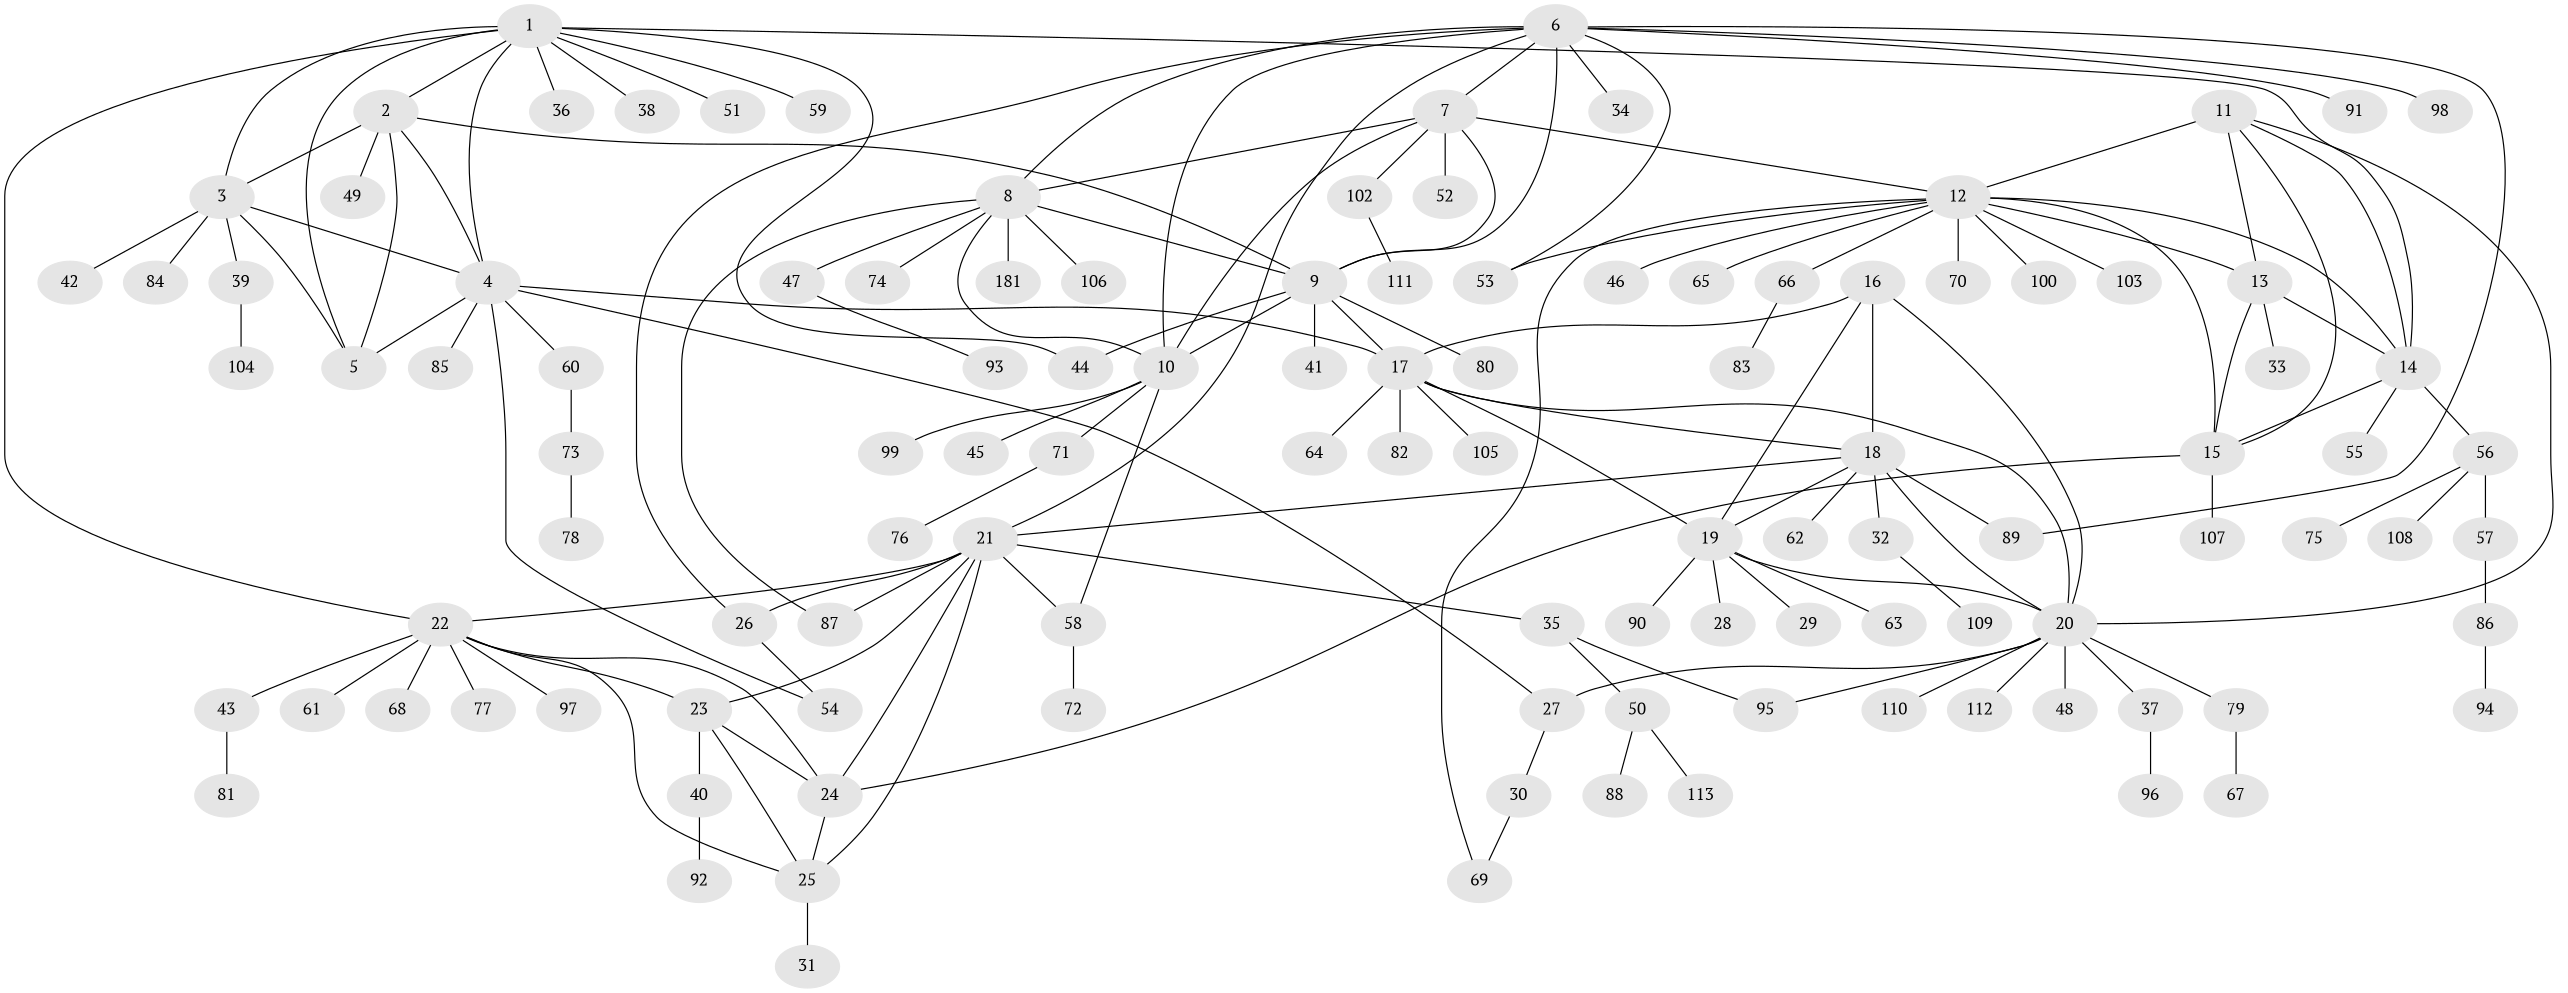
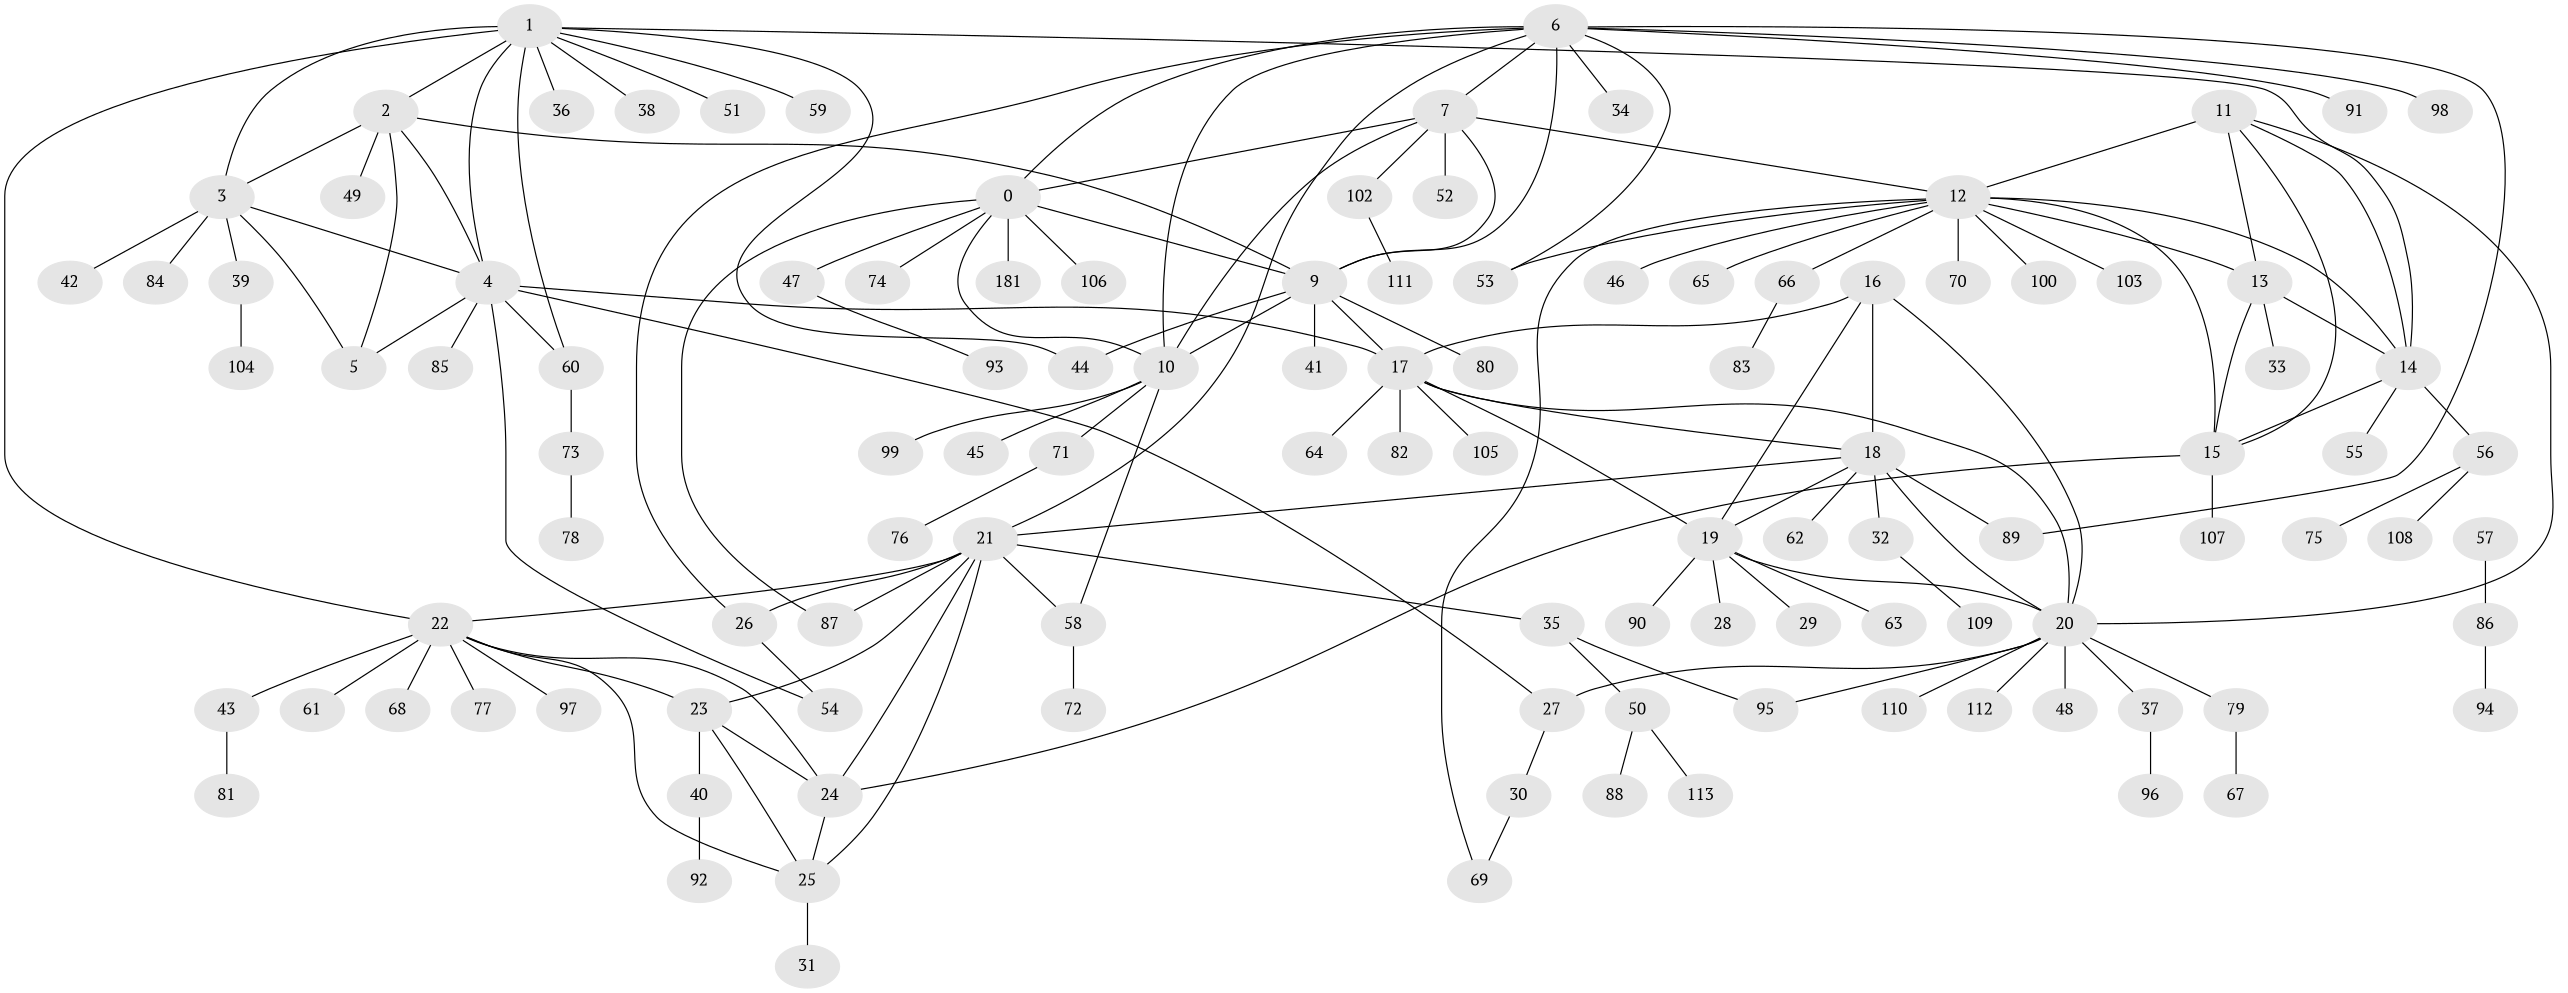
(316, 134) -> (525, 200)
(1008, 197) -> (1008, 197)
(2485, 496) -> none
